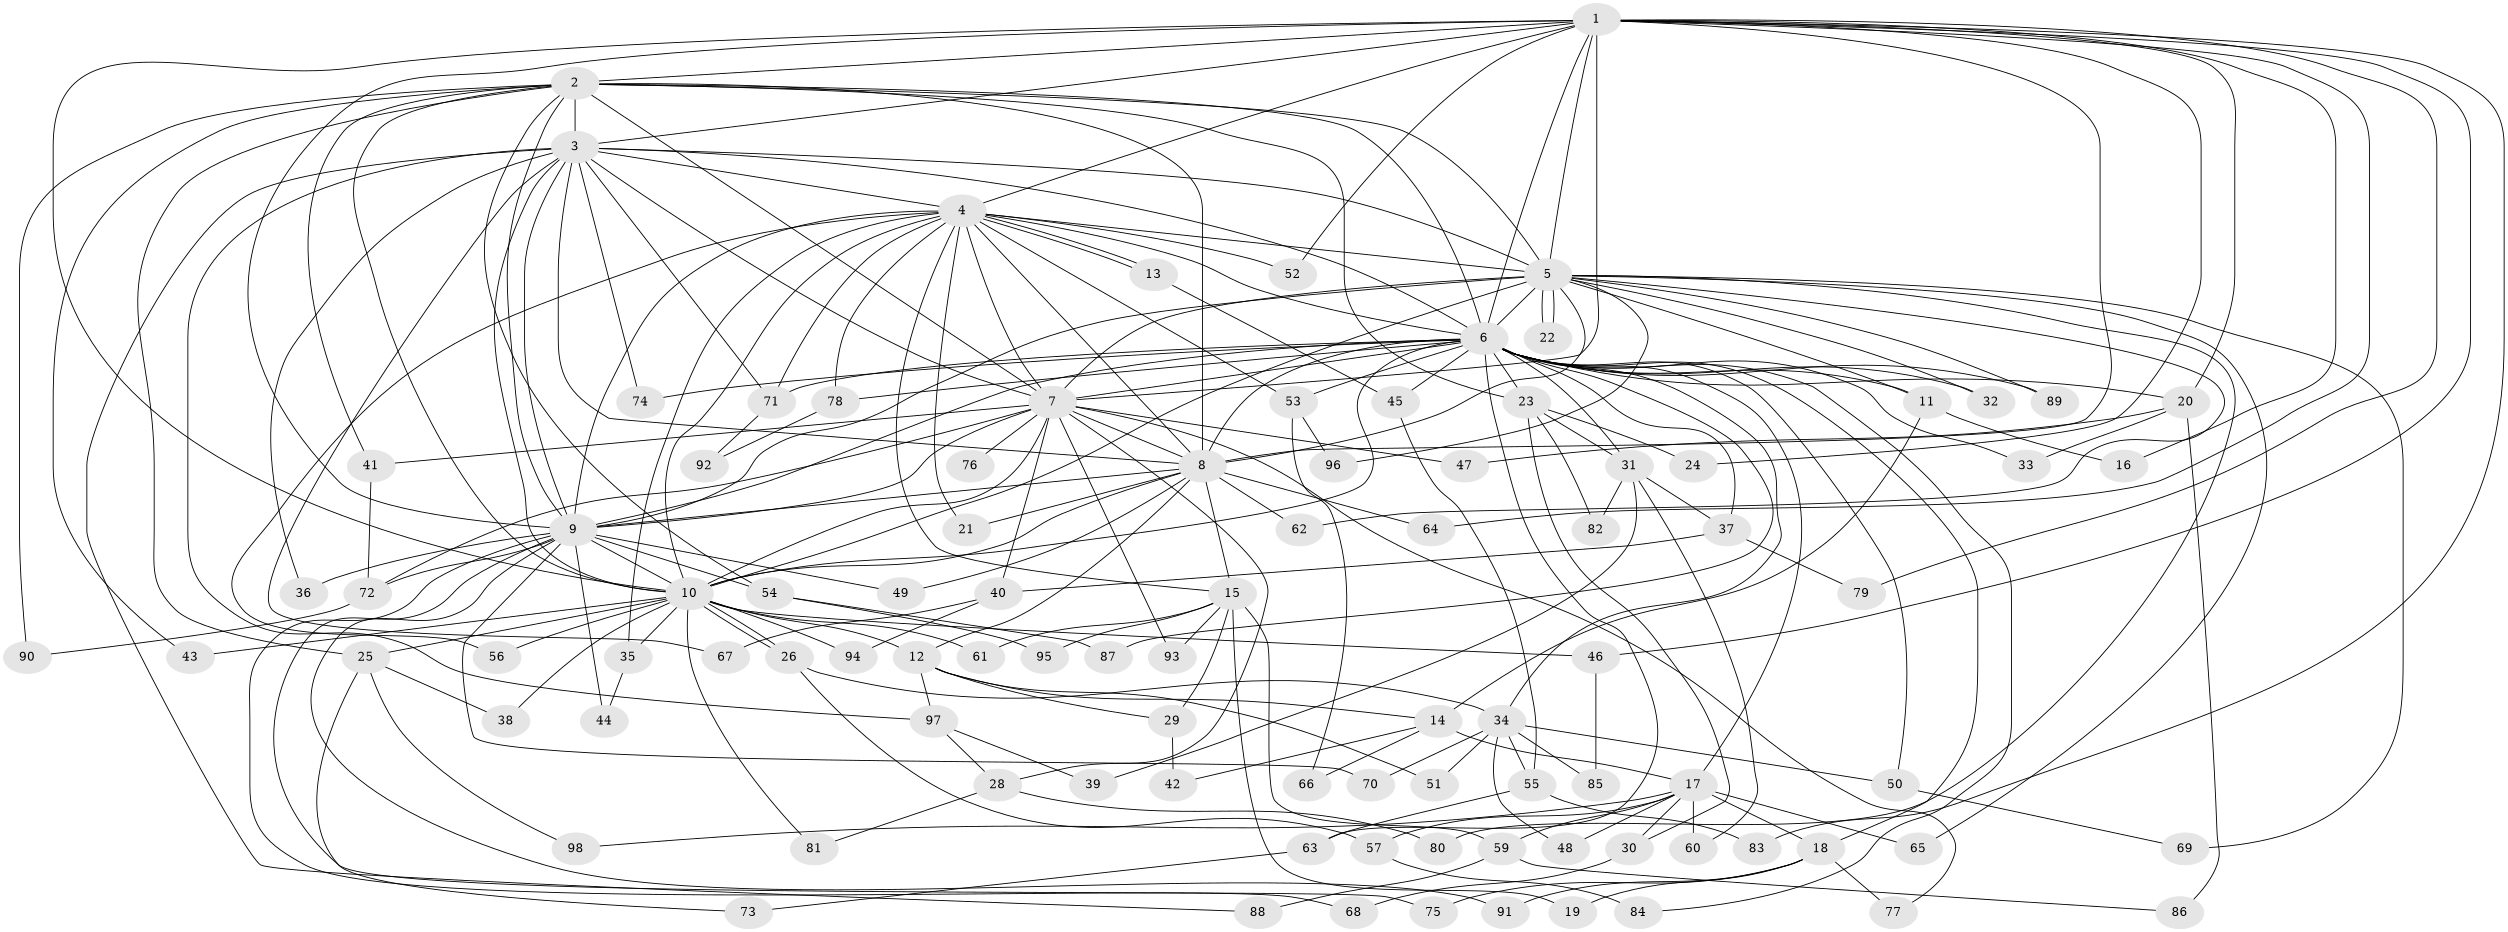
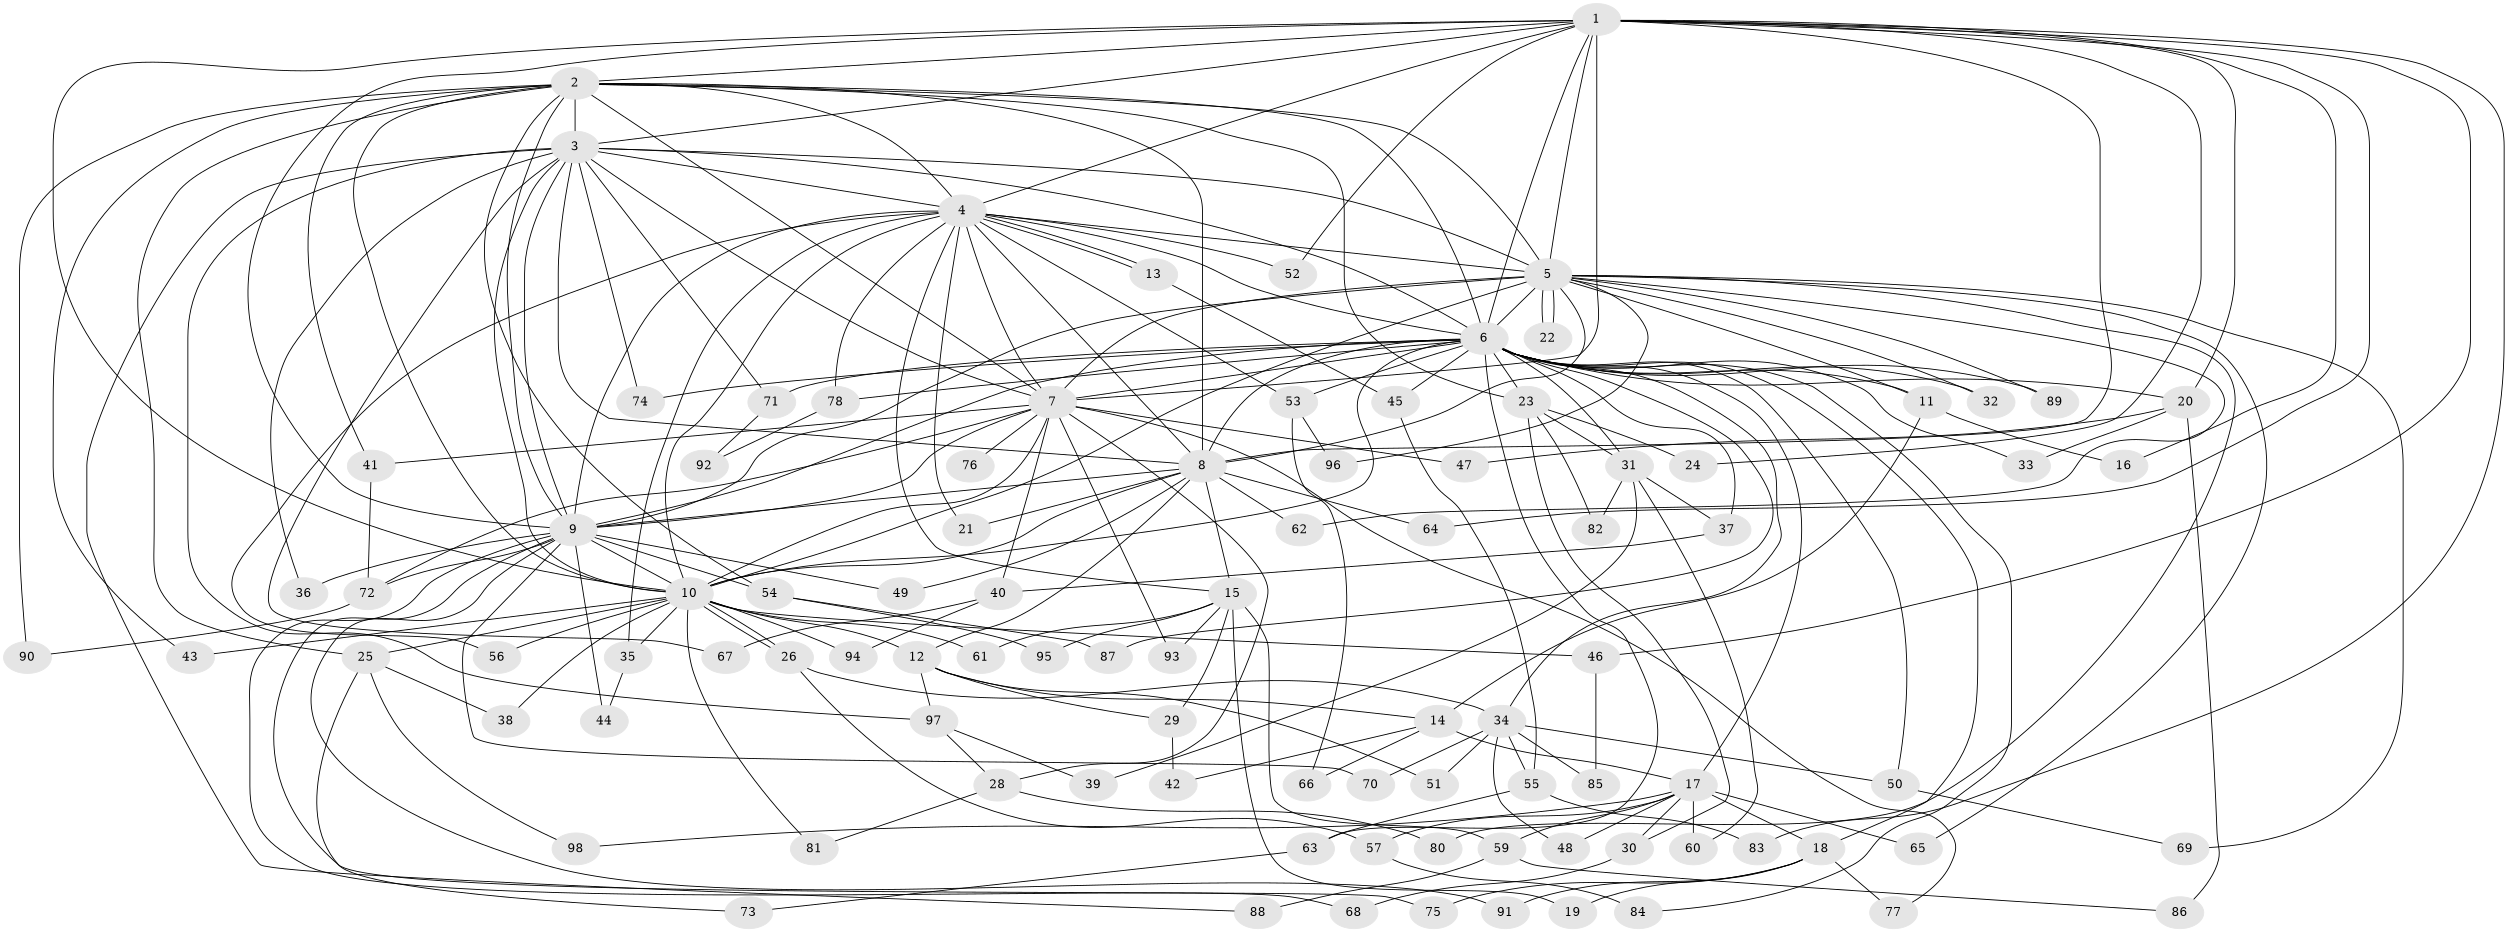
(842, 285) -> (789, 103)
(1119, 431) -> none
(1862, 594) -> none
